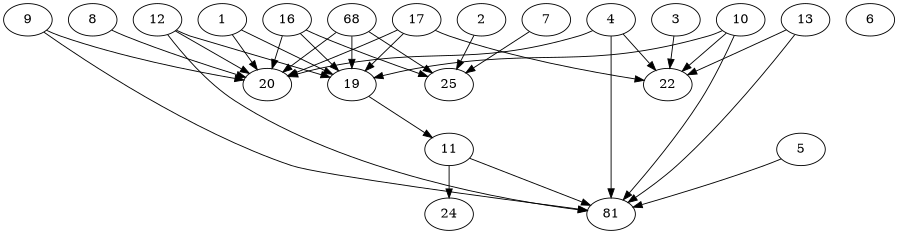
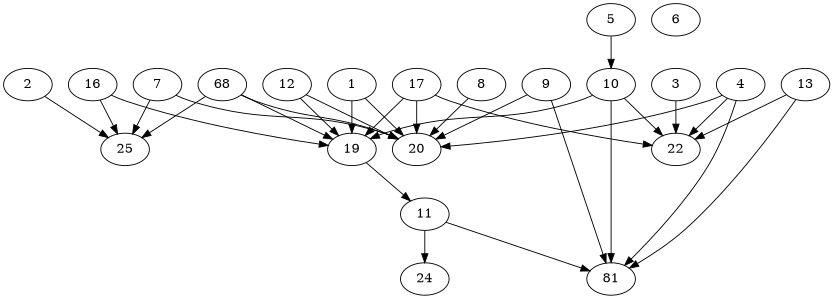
(280, 43) -> (272, 116)
(356, 158) -> none
(712, 183) -> (611, 48)
